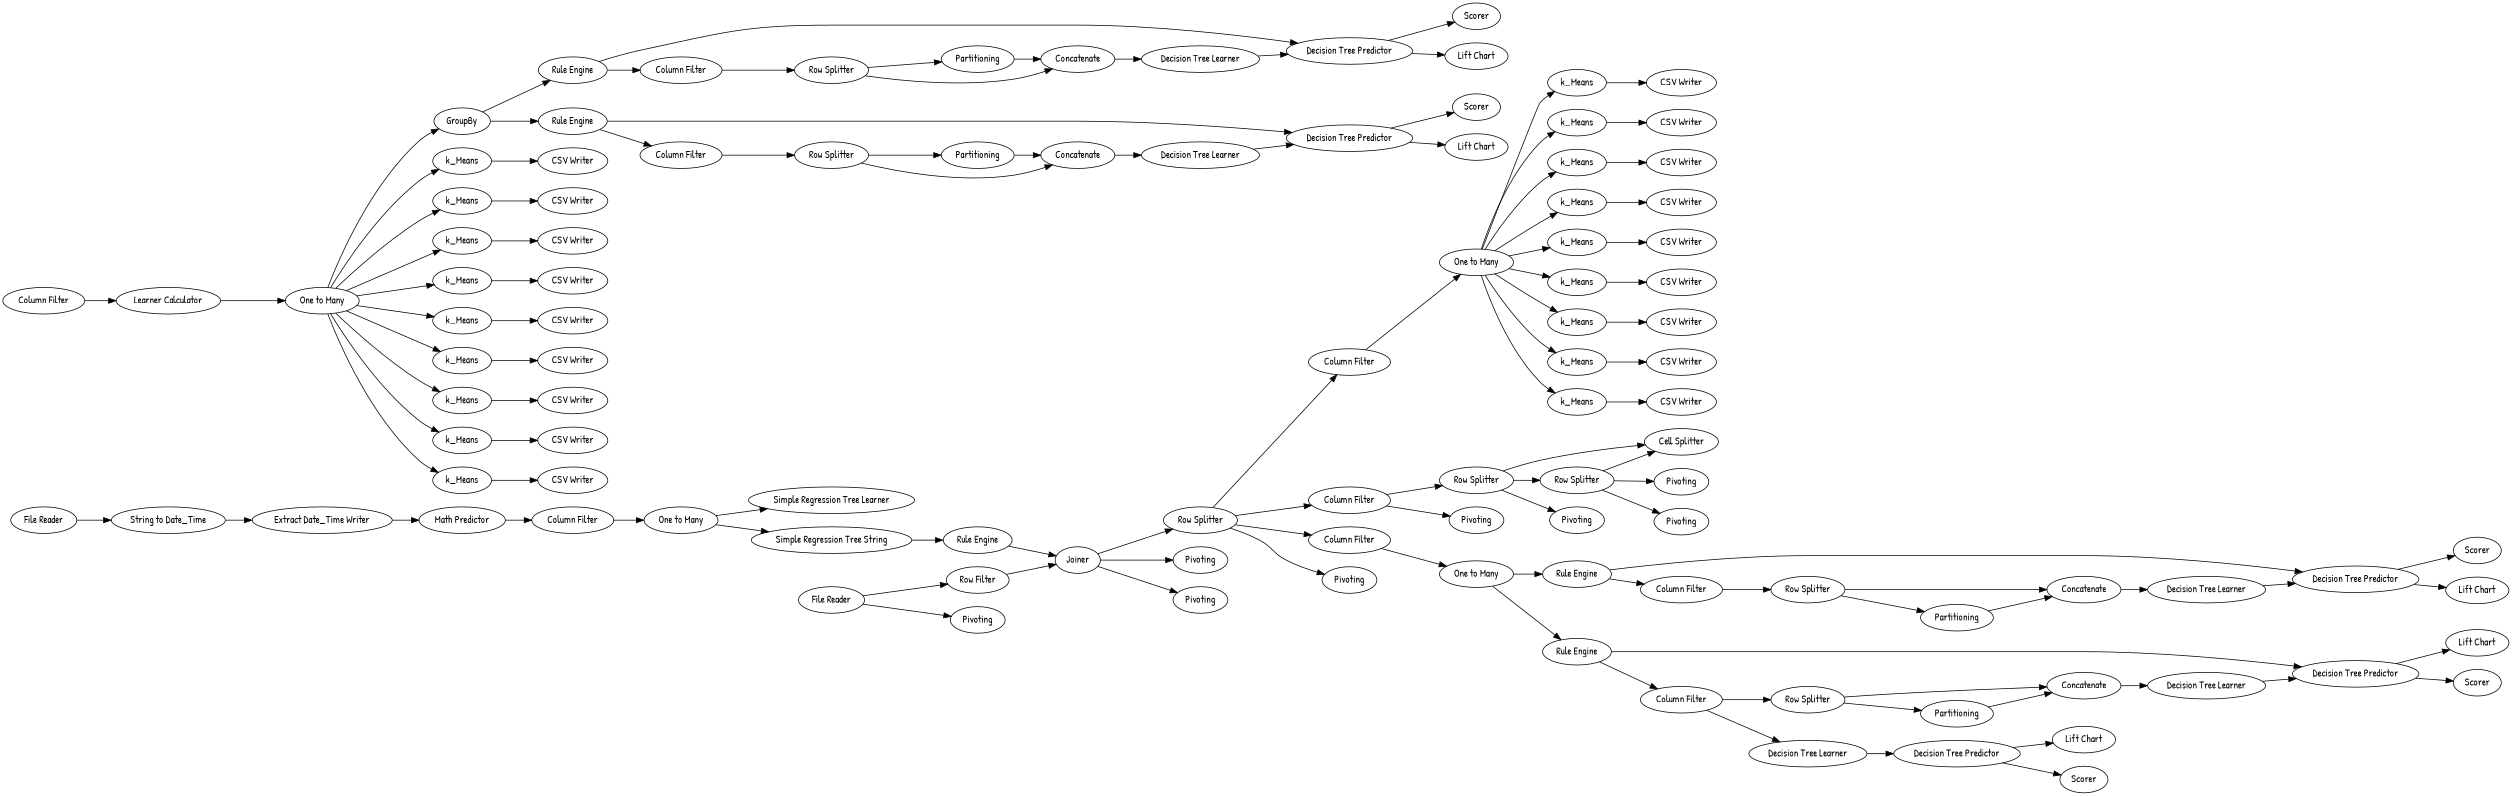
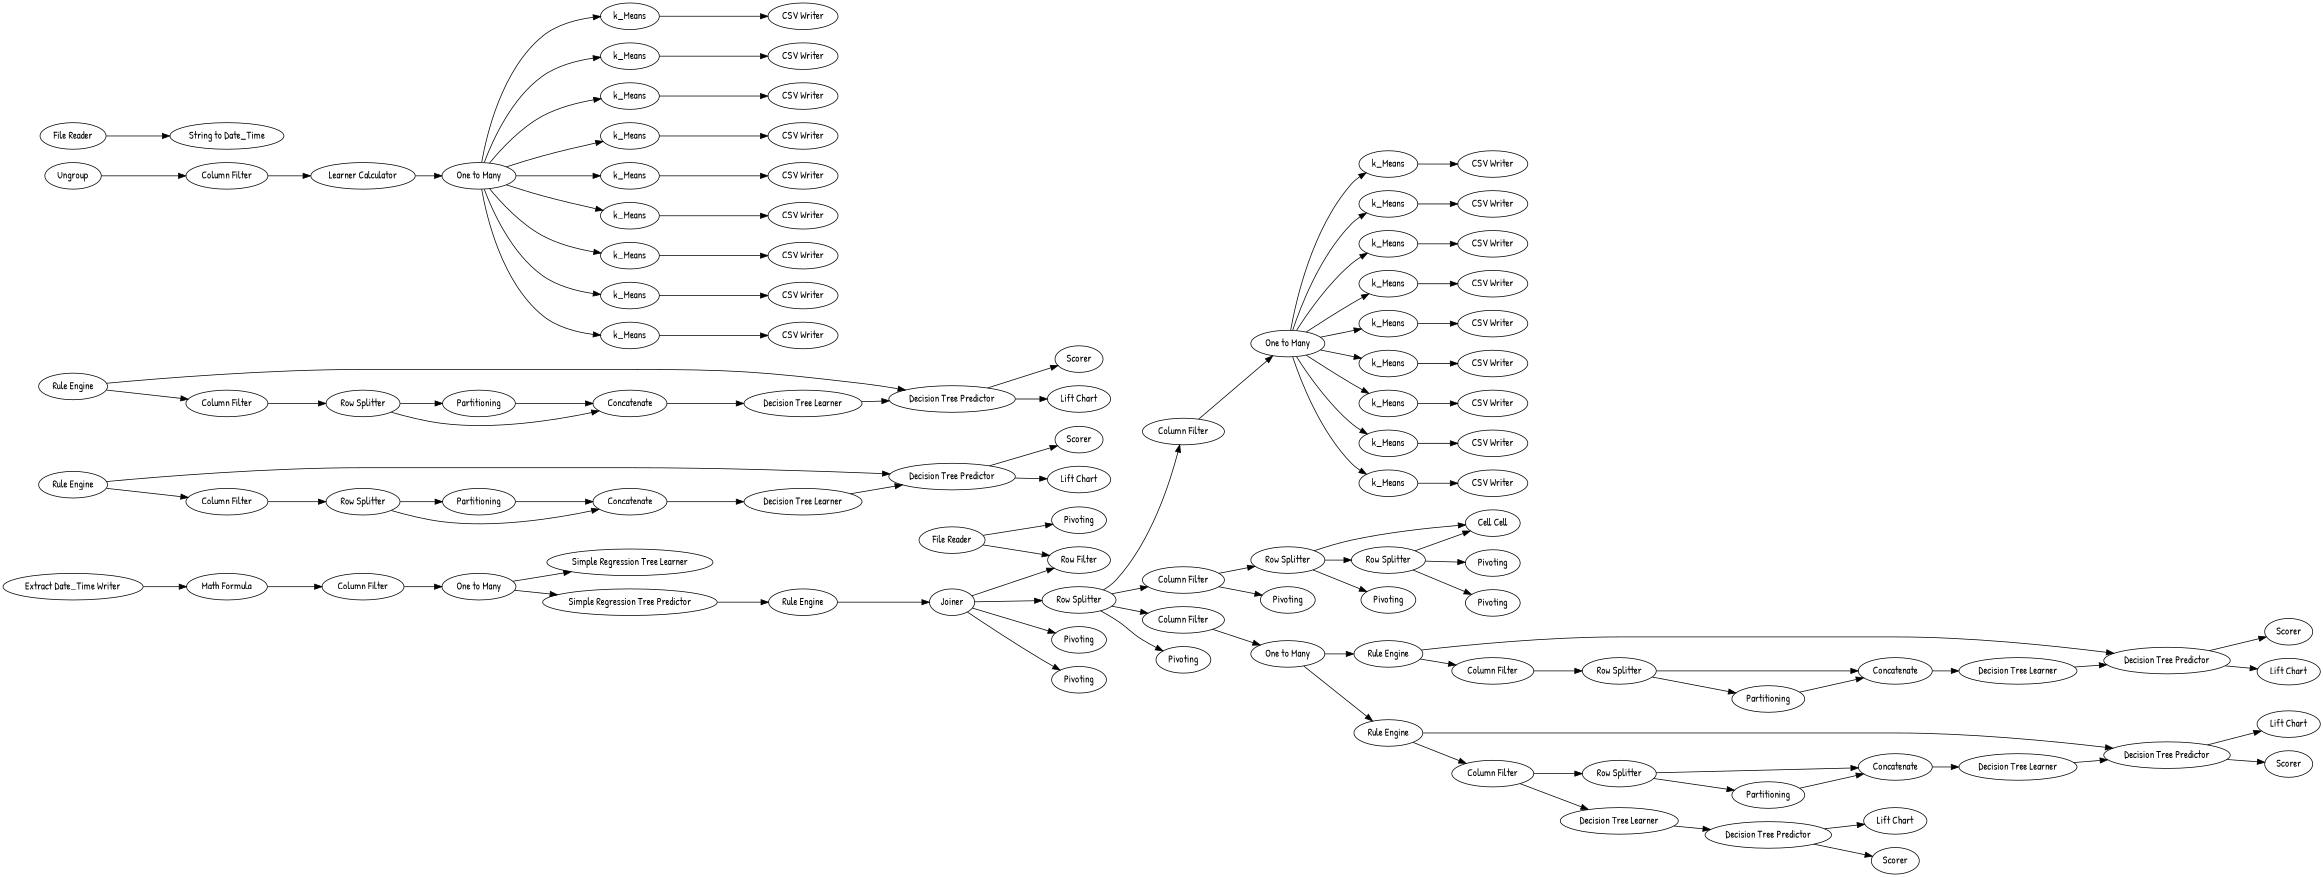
(462, 121) -> none
none -> (73, 176)
(1681, 442) -> (1493, 523)
(235, 520) -> none
(462, 520) -> (227, 587)
(832, 540) -> (630, 602)
(1027, 570) -> (1009, 583)
